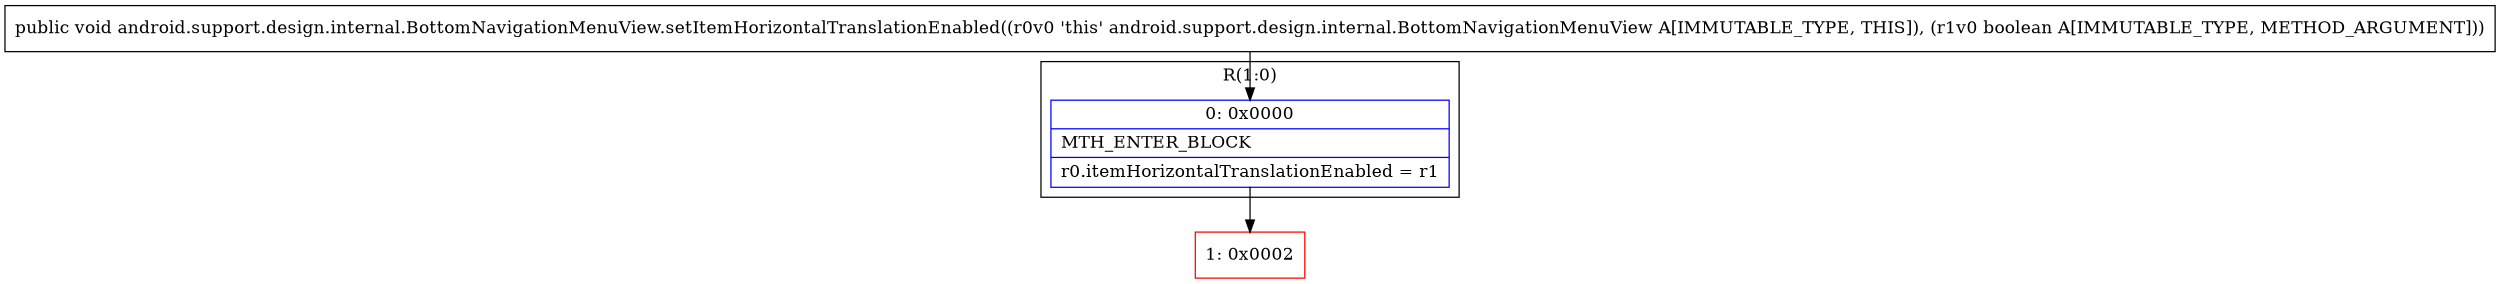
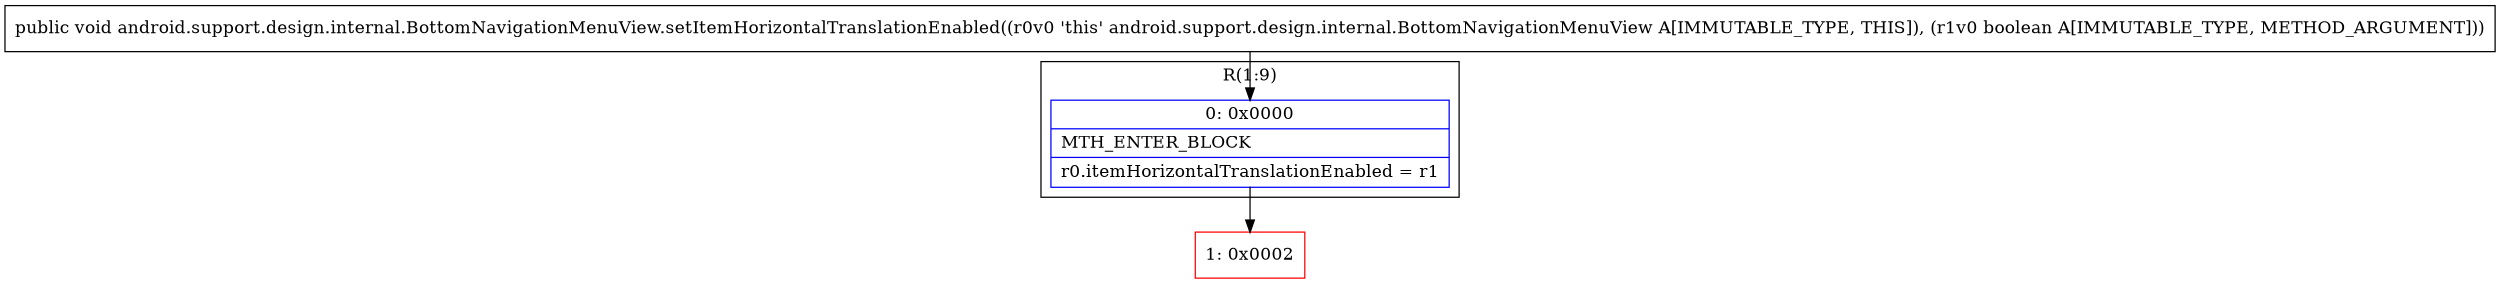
(1250, 76) -> (1250, 76)
